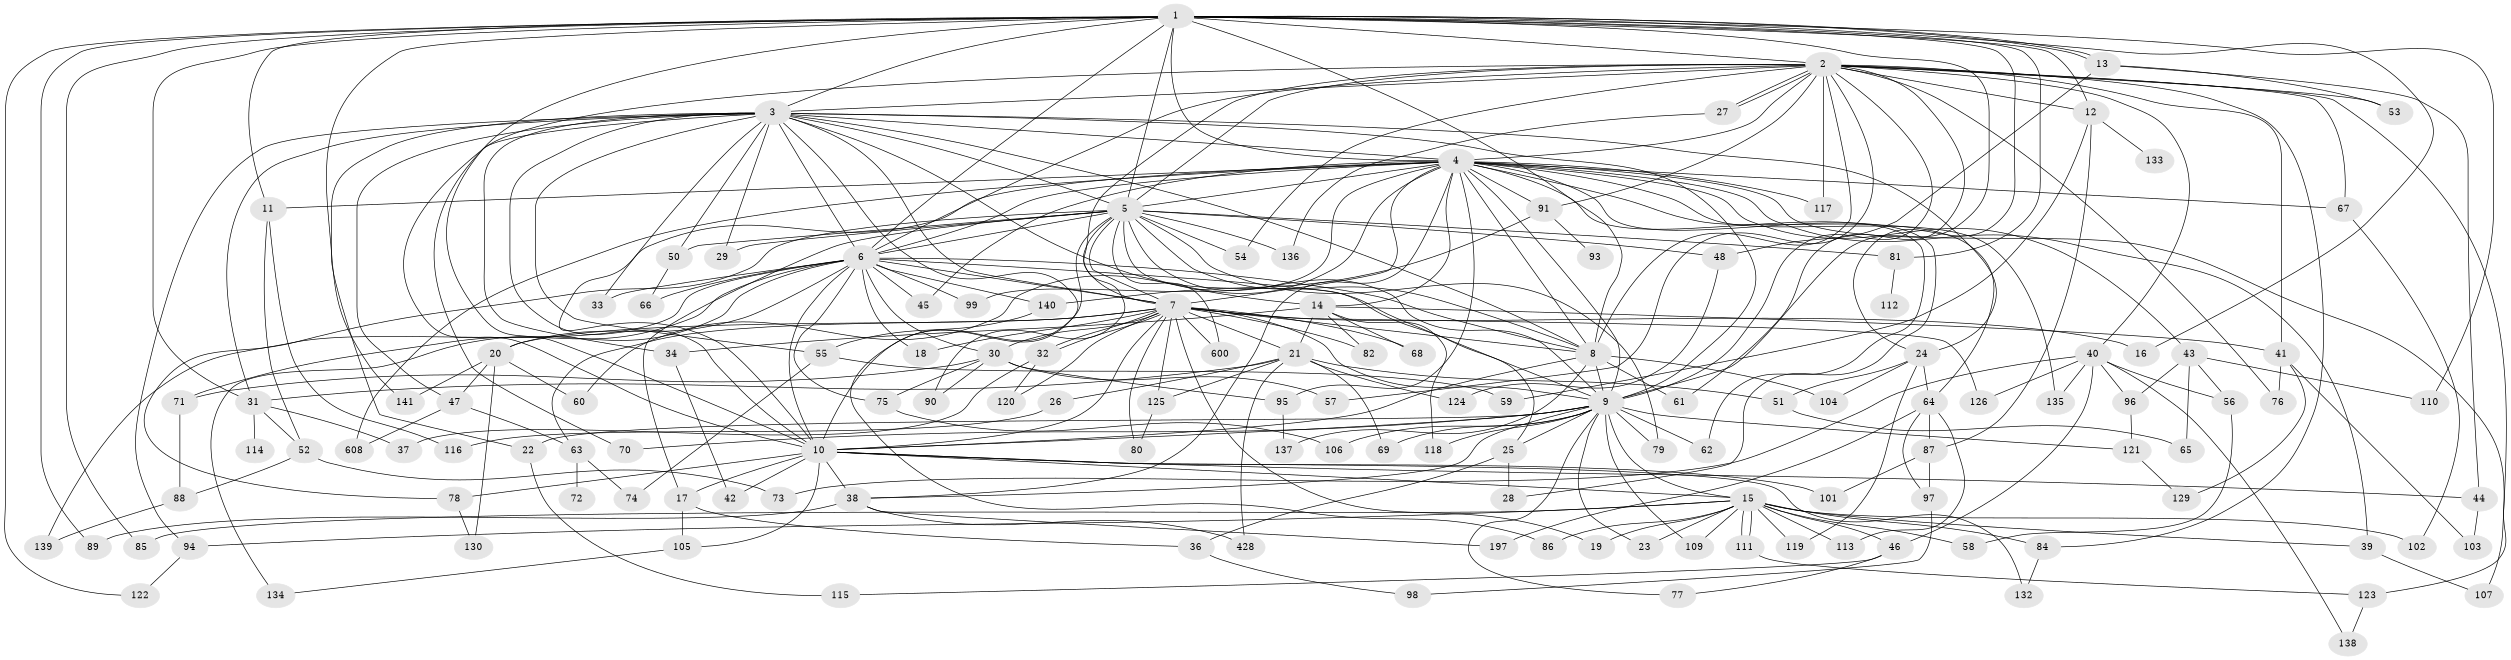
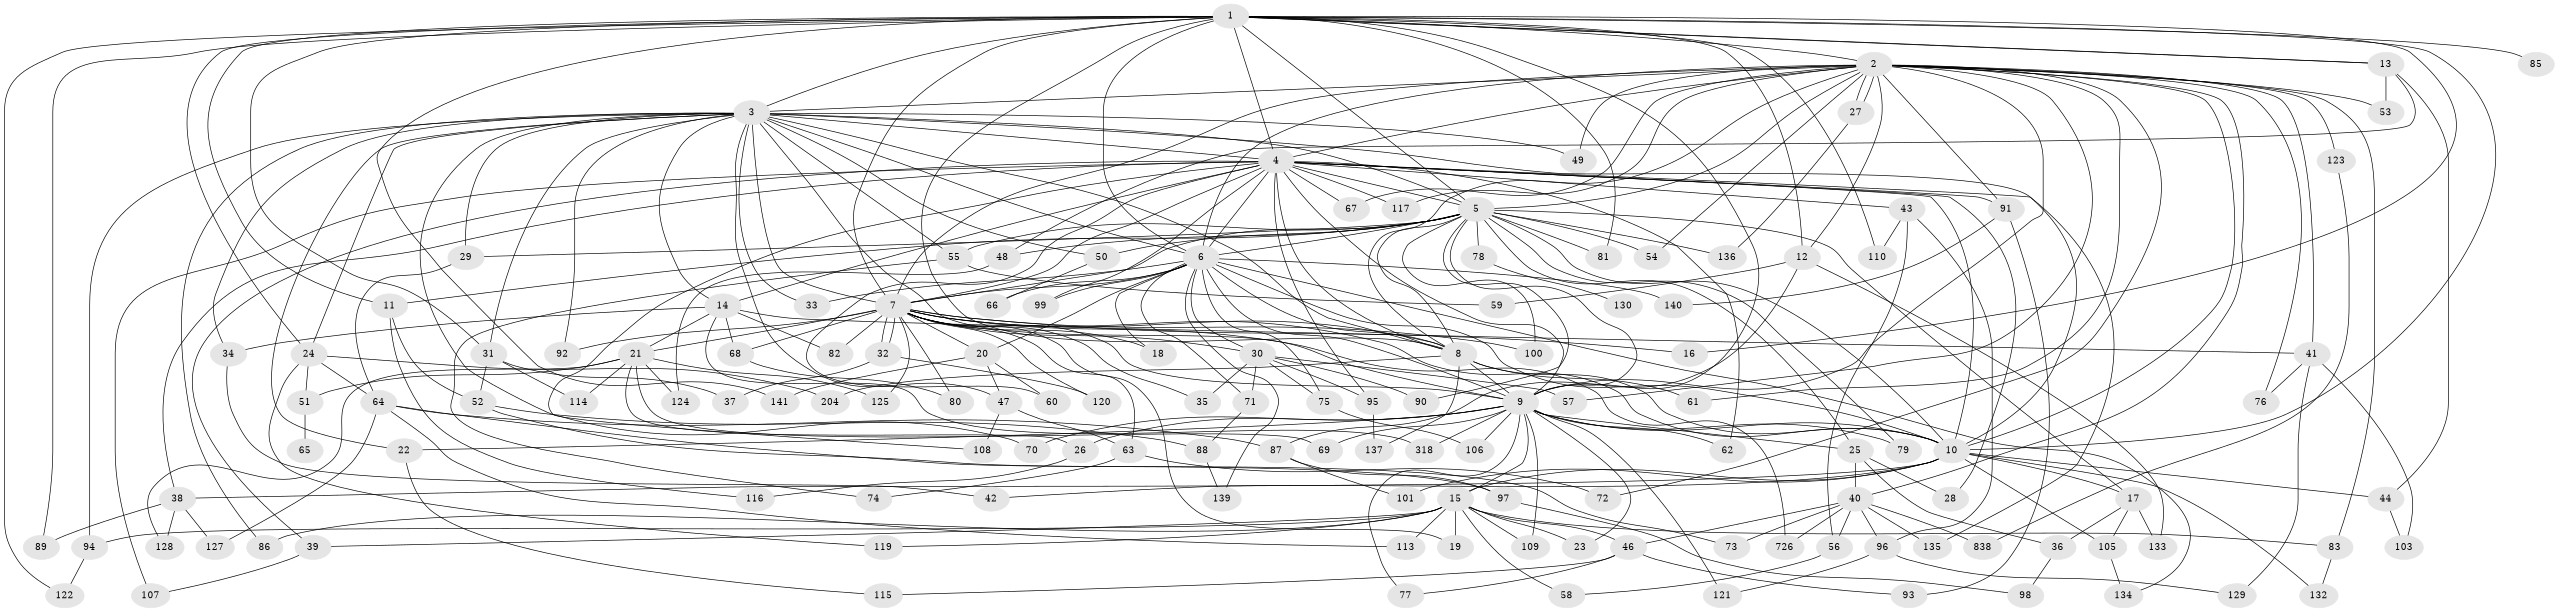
none -> (953, 71)
none -> (1578, 161)
(862, 185) -> (880, 250)
(1704, 222) -> (366, 293)
(924, 306) -> none
(1890, 306) -> none
(934, 330) -> (1213, 226)
none -> (2092, 338)
none -> (563, 354)
(1220, 354) -> (1534, 354)
(801, 388) -> (614, 373)
none -> (1203, 402)
(1829, 402) -> (830, 402)
(1979, 402) -> (1785, 547)
(2188, 402) -> none
(1147, 427) -> (797, 374)
(354, 451) -> (983, 451)
(486, 451) -> none
(1434, 451) -> (1425, 451)
(637, 475) -> none
(2157, 475) -> (2057, 578)
none -> (1855, 481)
(1257, 485) -> (1298, 419)
(981, 512) -> none
none -> (2146, 523)
(1246, 547) -> (165, 547)
(1499, 547) -> (215, 547)
(1745, 547) -> none
(2043, 547) -> (2335, 547)
(2417, 547) -> none
none -> (1766, 581)
(2348, 644) -> (1983, 547)
